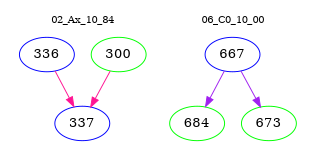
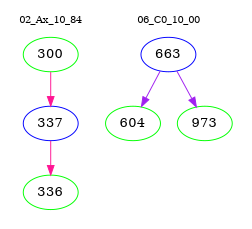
(47, 55) -> (51, 192)
(233, 55) -> (168, 55)
(62, 85) -> (51, 153)
(197, 123) -> (133, 123)
(269, 123) -> (205, 123)
